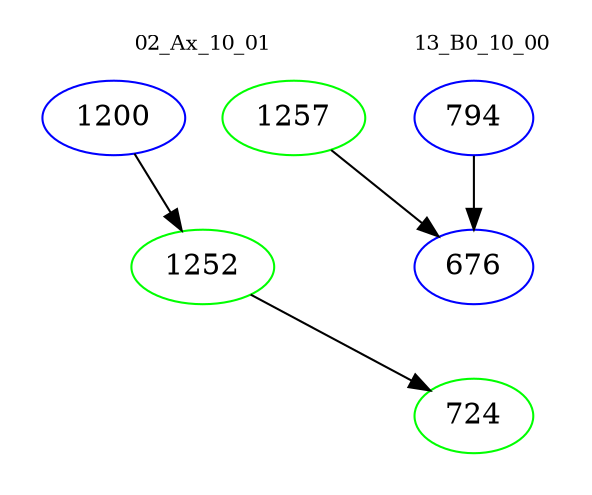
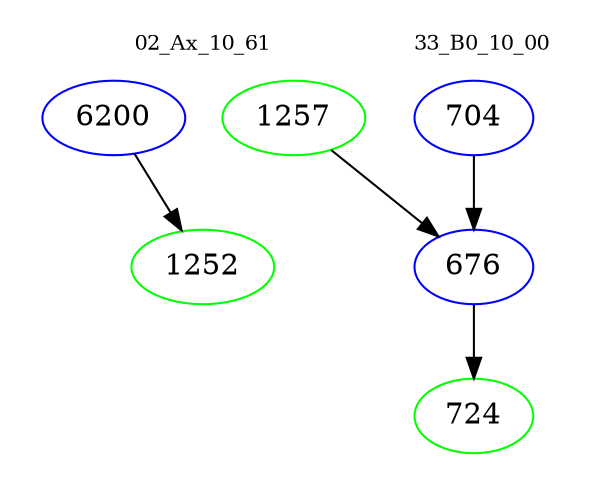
(203, 44) -> (203, 44)
(482, 44) -> (482, 44)
(114, 118) -> (114, 118)
(474, 118) -> (474, 118)
(331, 338) -> (474, 331)
